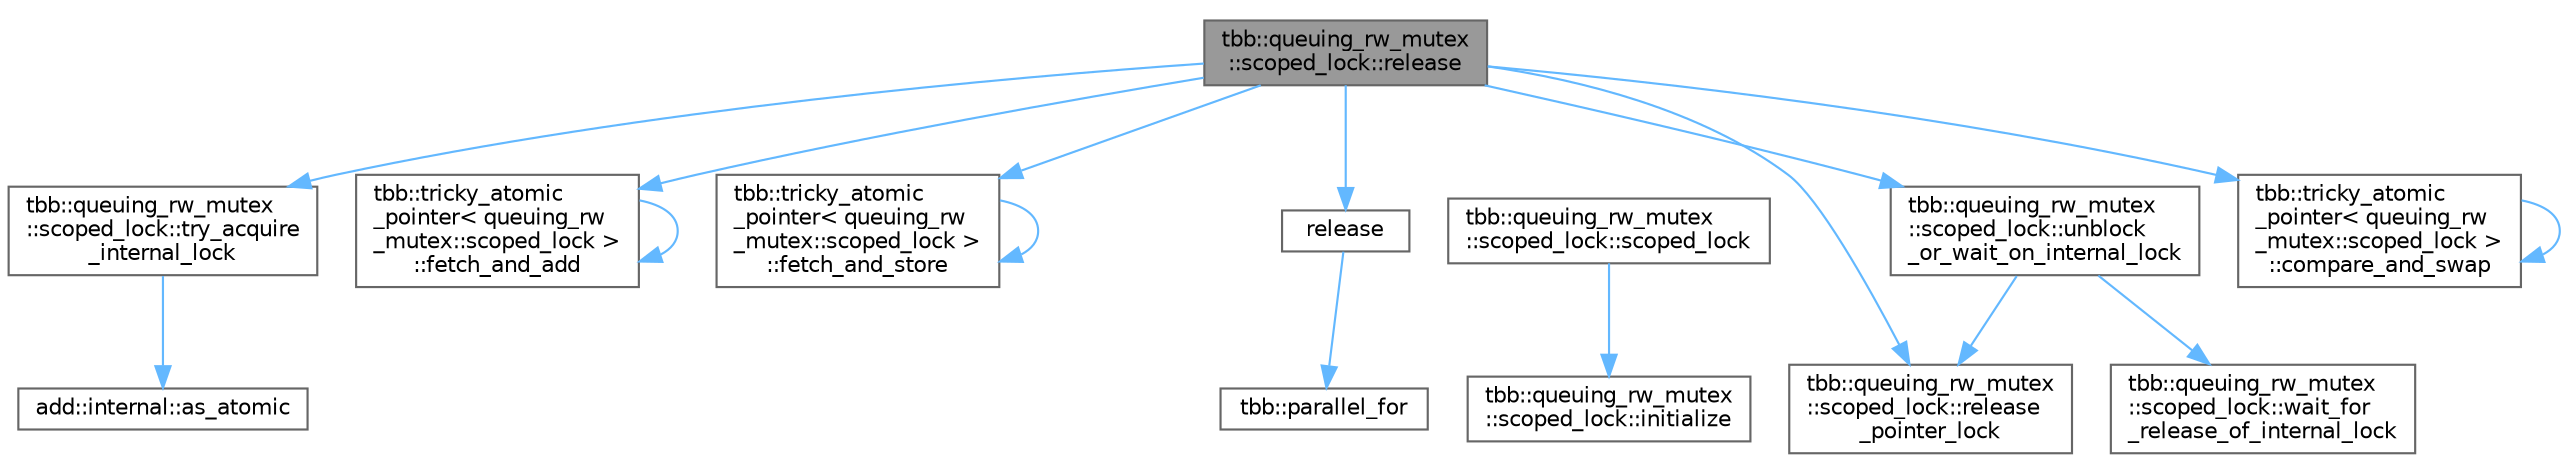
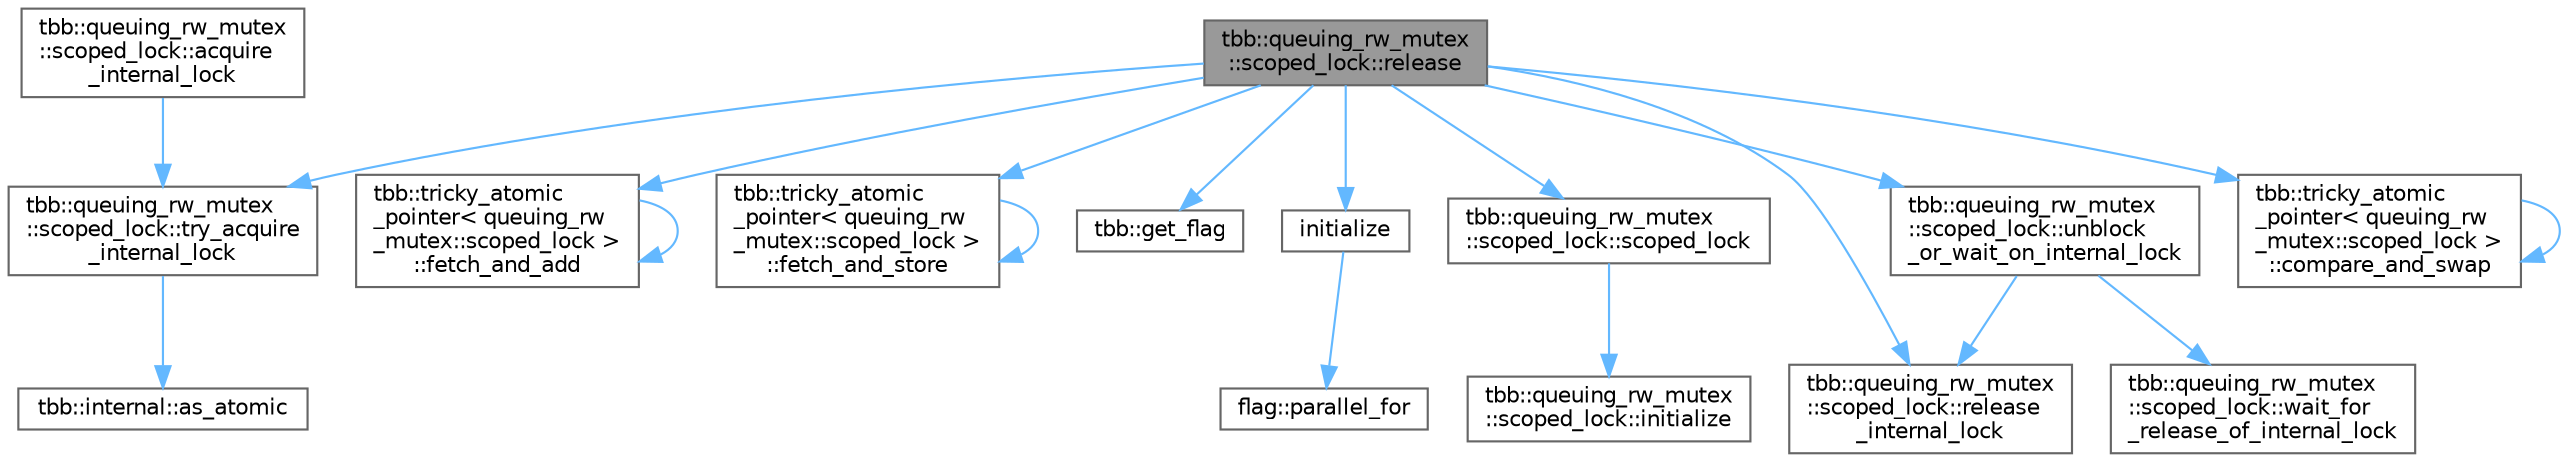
none -> (163, 53)
none -> (1468, 136)
none -> (1160, 231)
(1346, 231) -> (1346, 231)
(163, 409) -> (163, 409)
(1324, 409) -> (1324, 409)
(1931, 409) -> (1931, 409)
